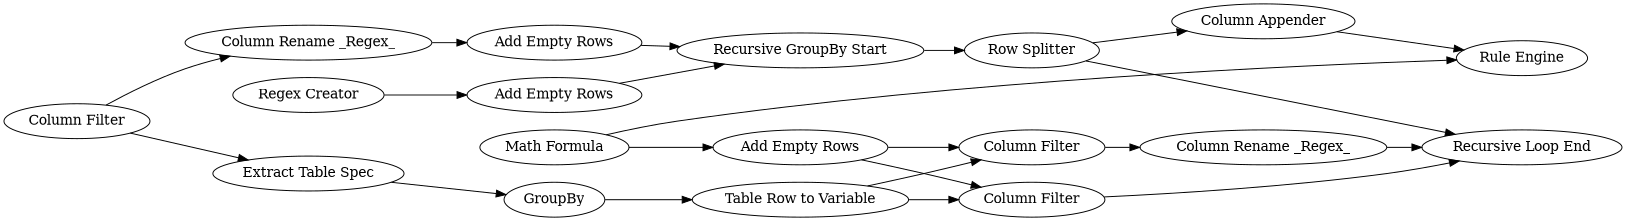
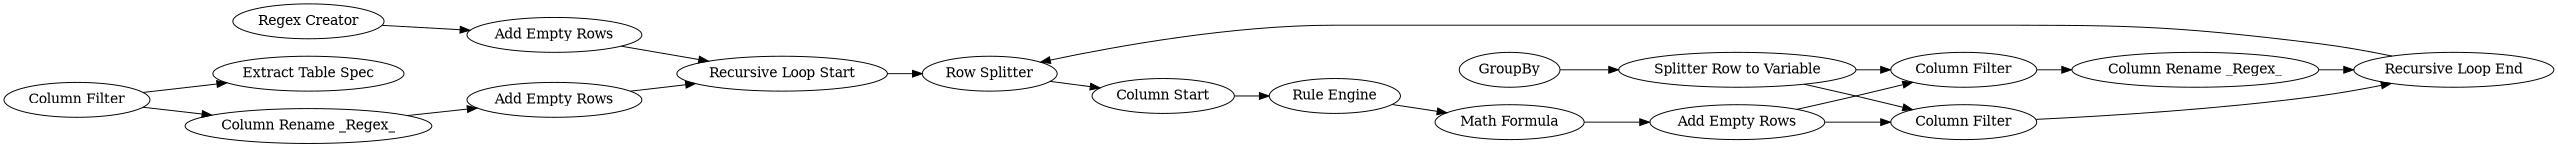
(1263, 21) -> (1163, 96)
(800, 50) -> (782, 74)
(1025, 84) -> (1415, 108)
(1266, 97) -> (1721, 25)
(444, 188) -> none
(800, 200) -> (1737, 70)
